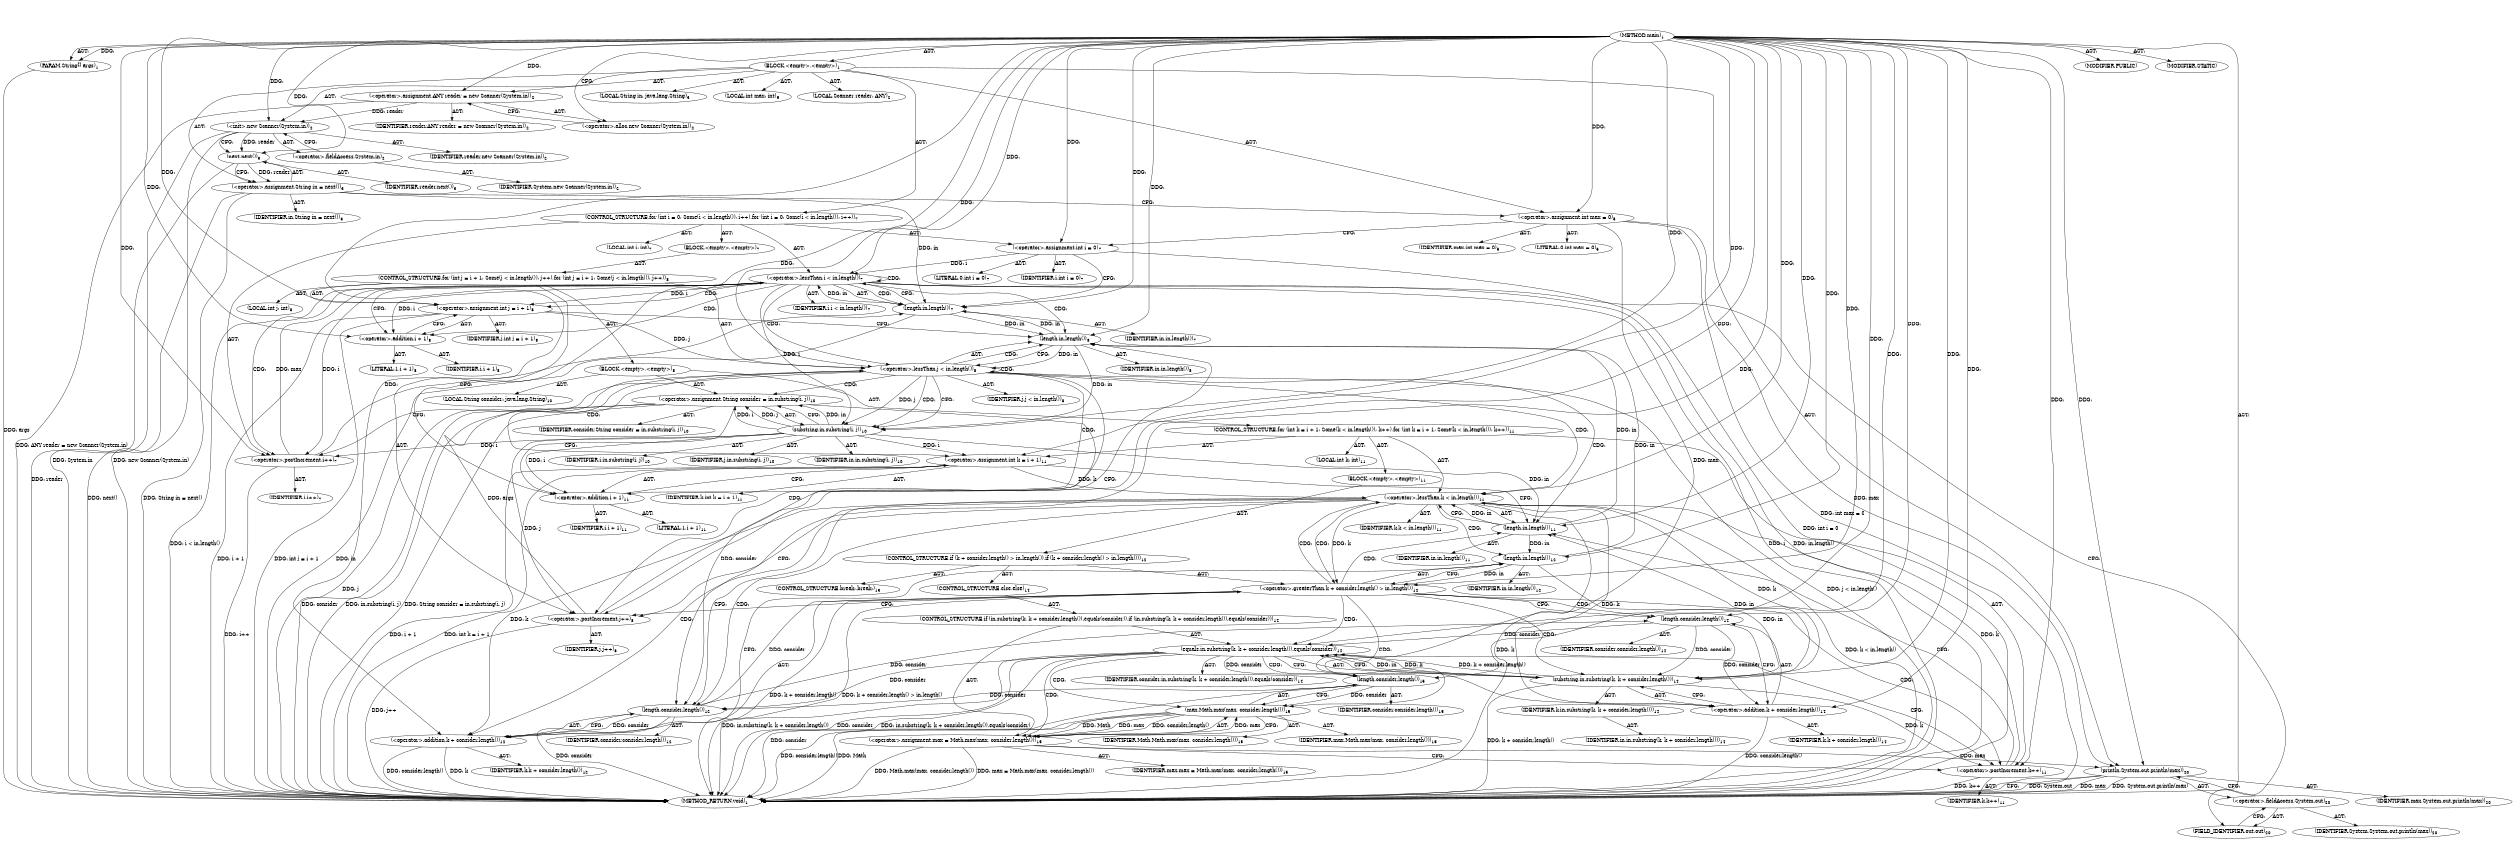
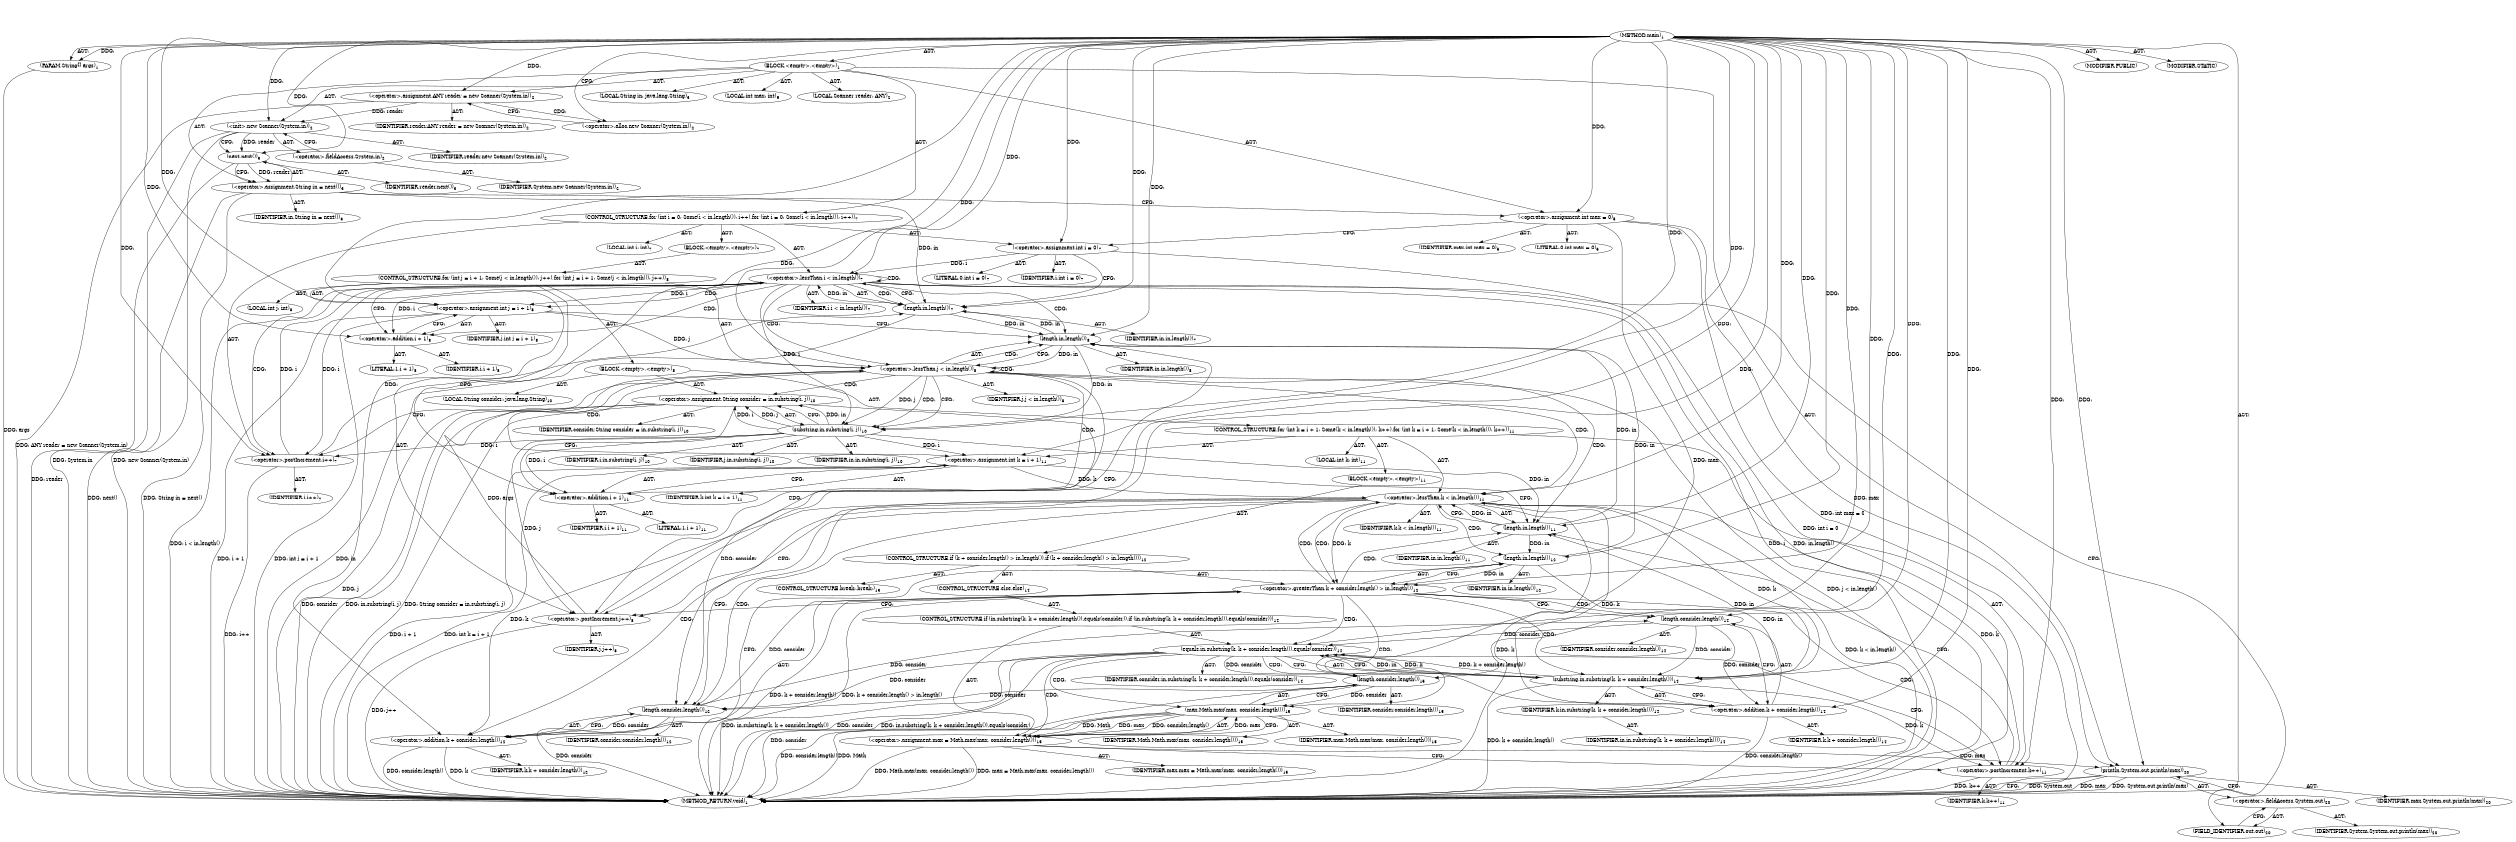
(561, 112) -> (561, 112)
(289, 370) -> (289, 370)
